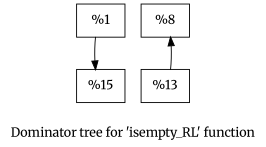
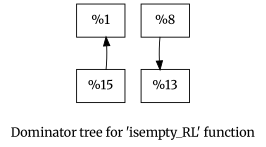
(95, 49) -> (107, 58)
(171, 58) -> (159, 49)
